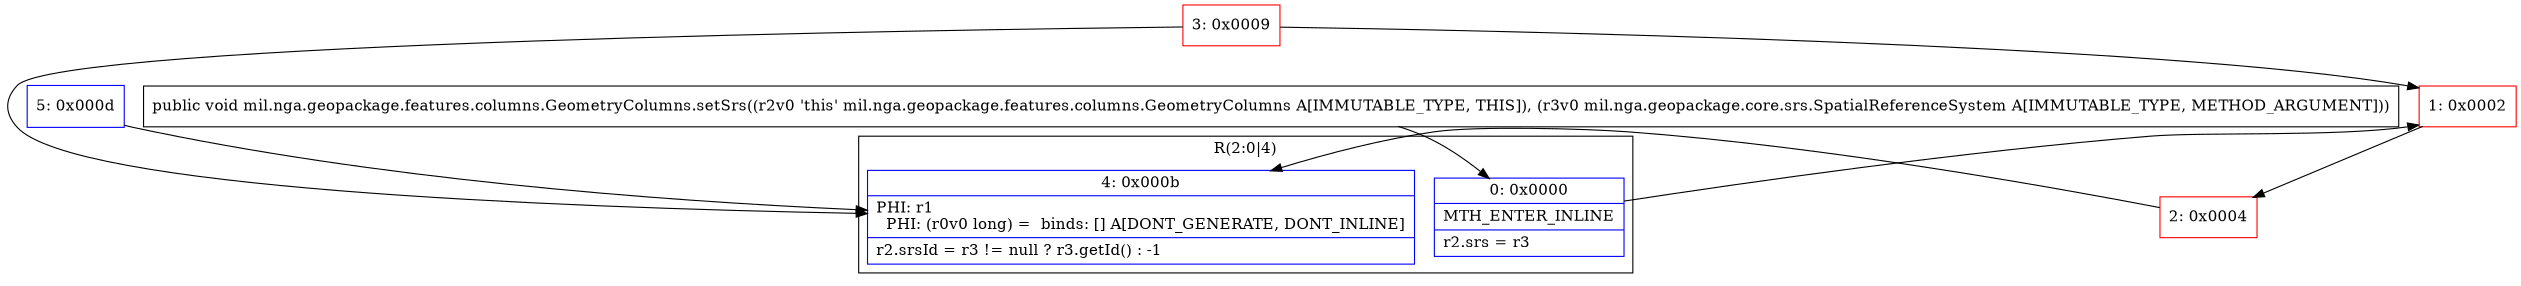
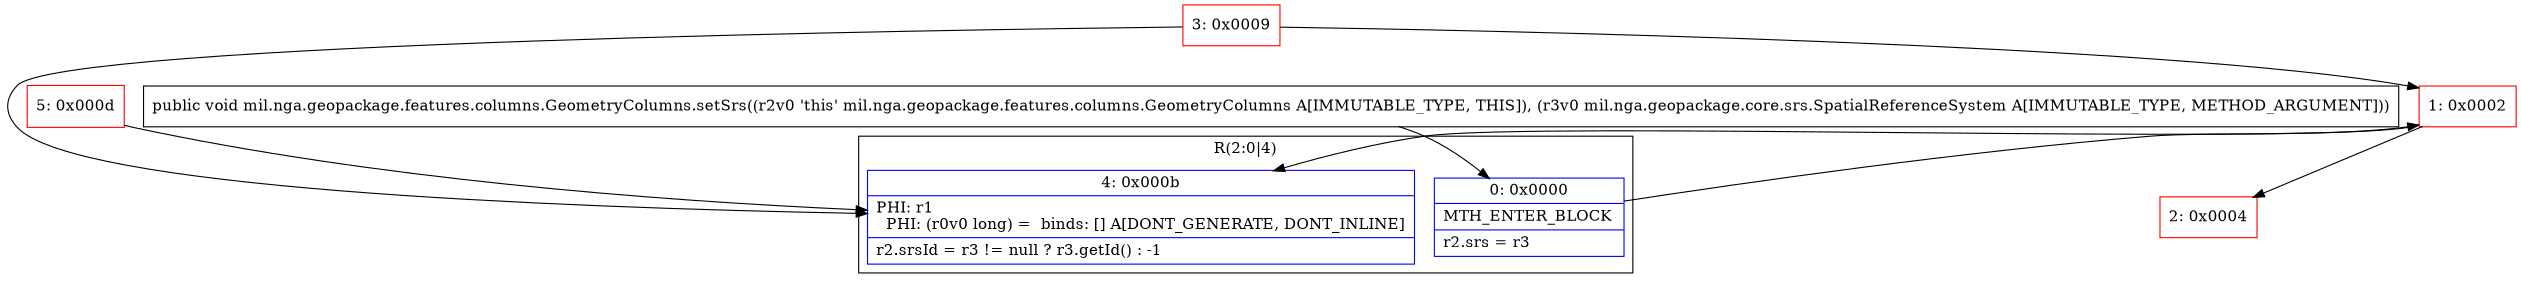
(76, 106) -> (76, 106)
(1721, 140) -> (1850, 132)
(1529, 216) -> (1528, 216)
